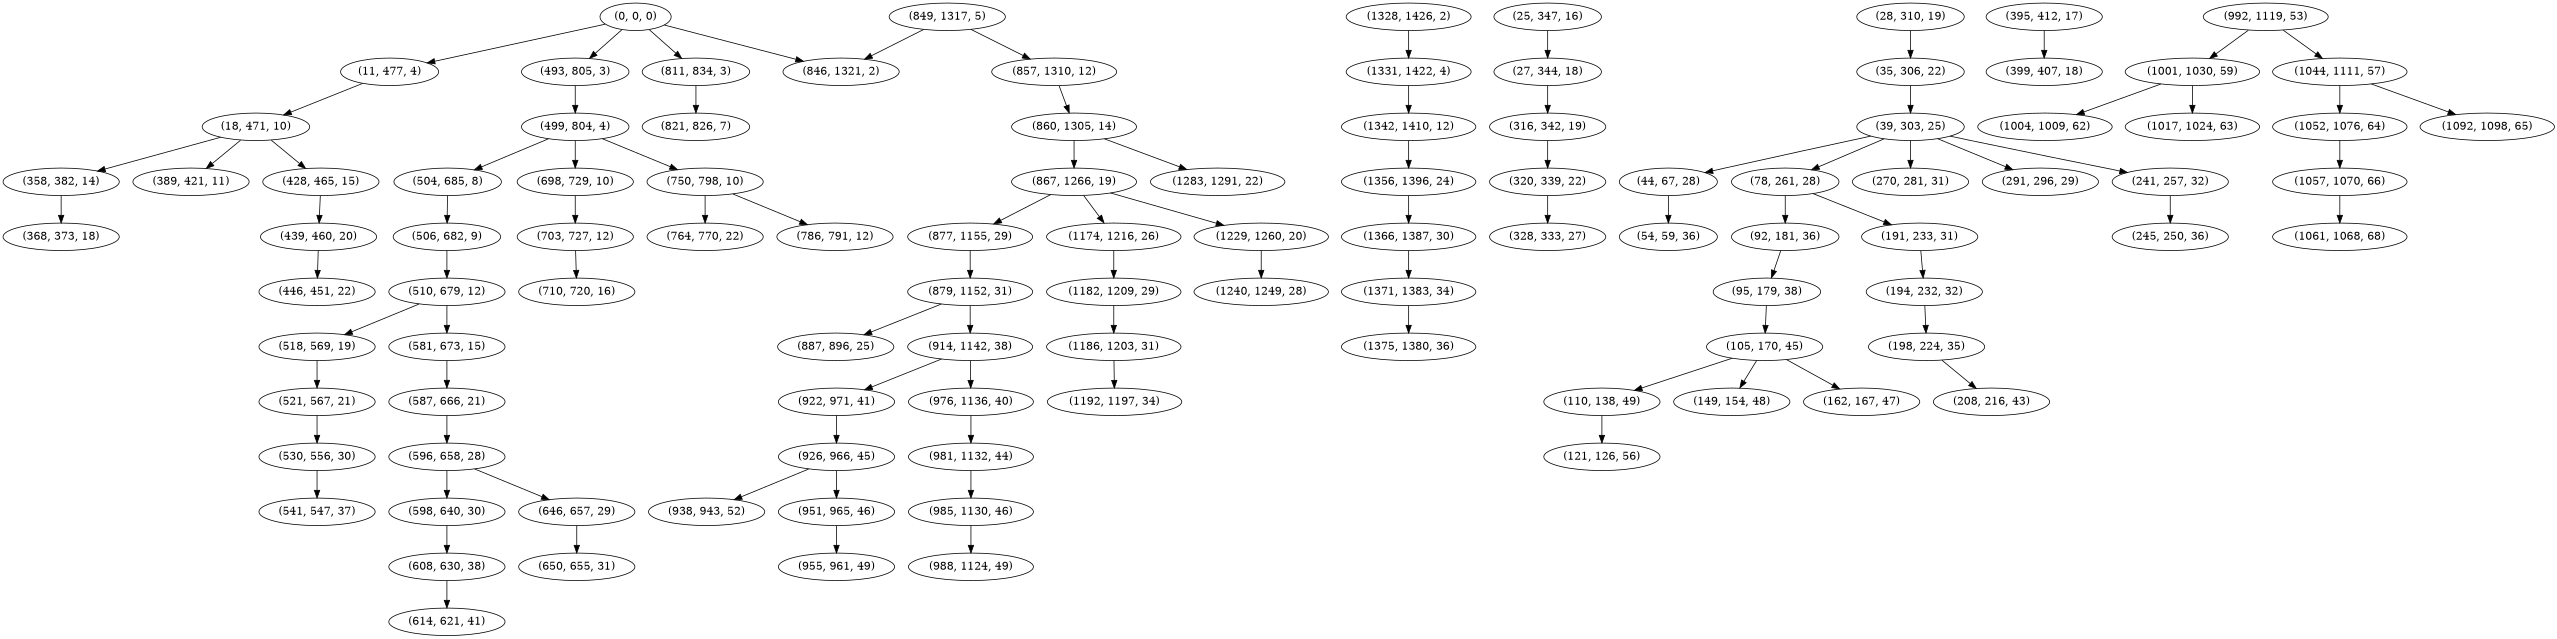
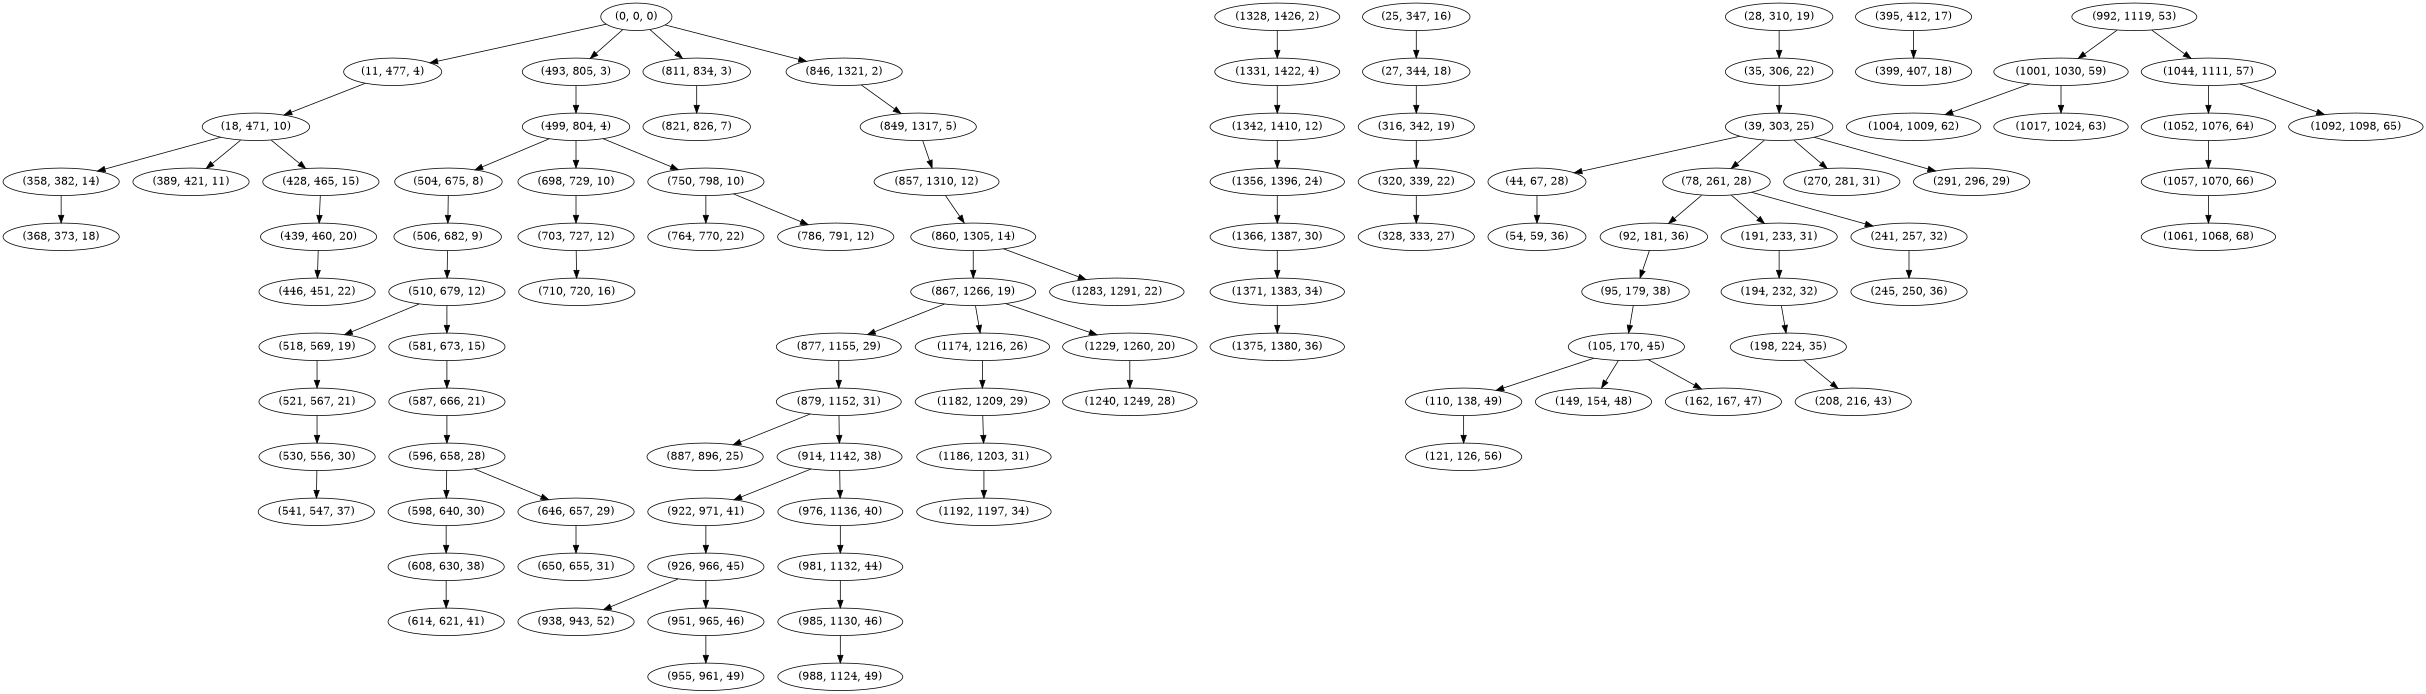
(898, 43) -> (878, 97)
(2035, 154) -> (1808, 208)
(448, 182) -> (448, 182)
